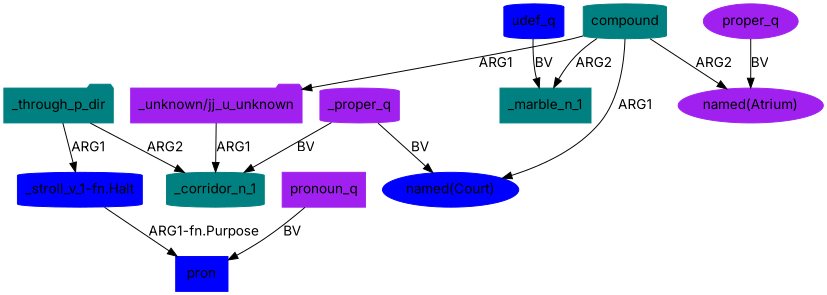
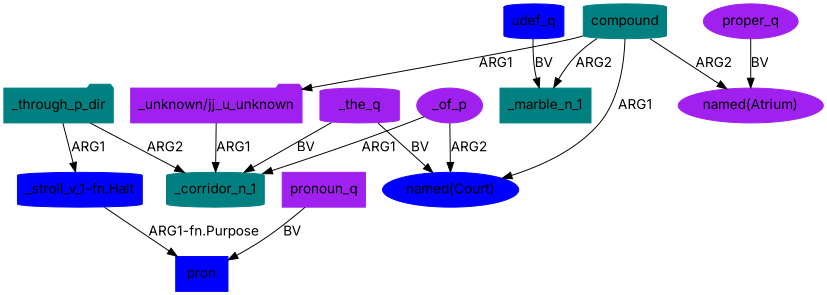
(360, 106) -> (360, 106)
none -> (450, 106)
